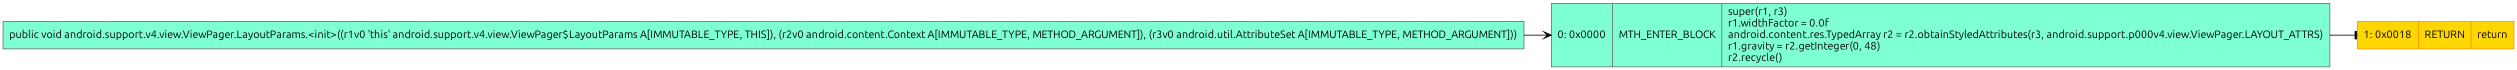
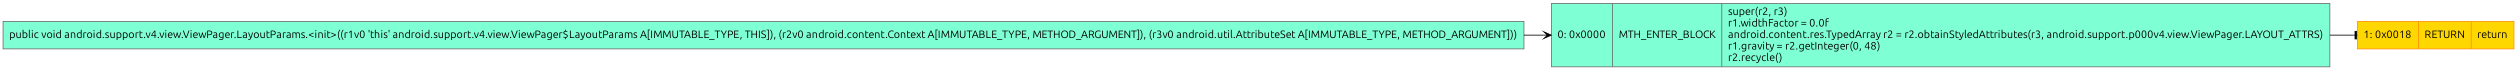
(1758, 12) -> (1758, 12)
